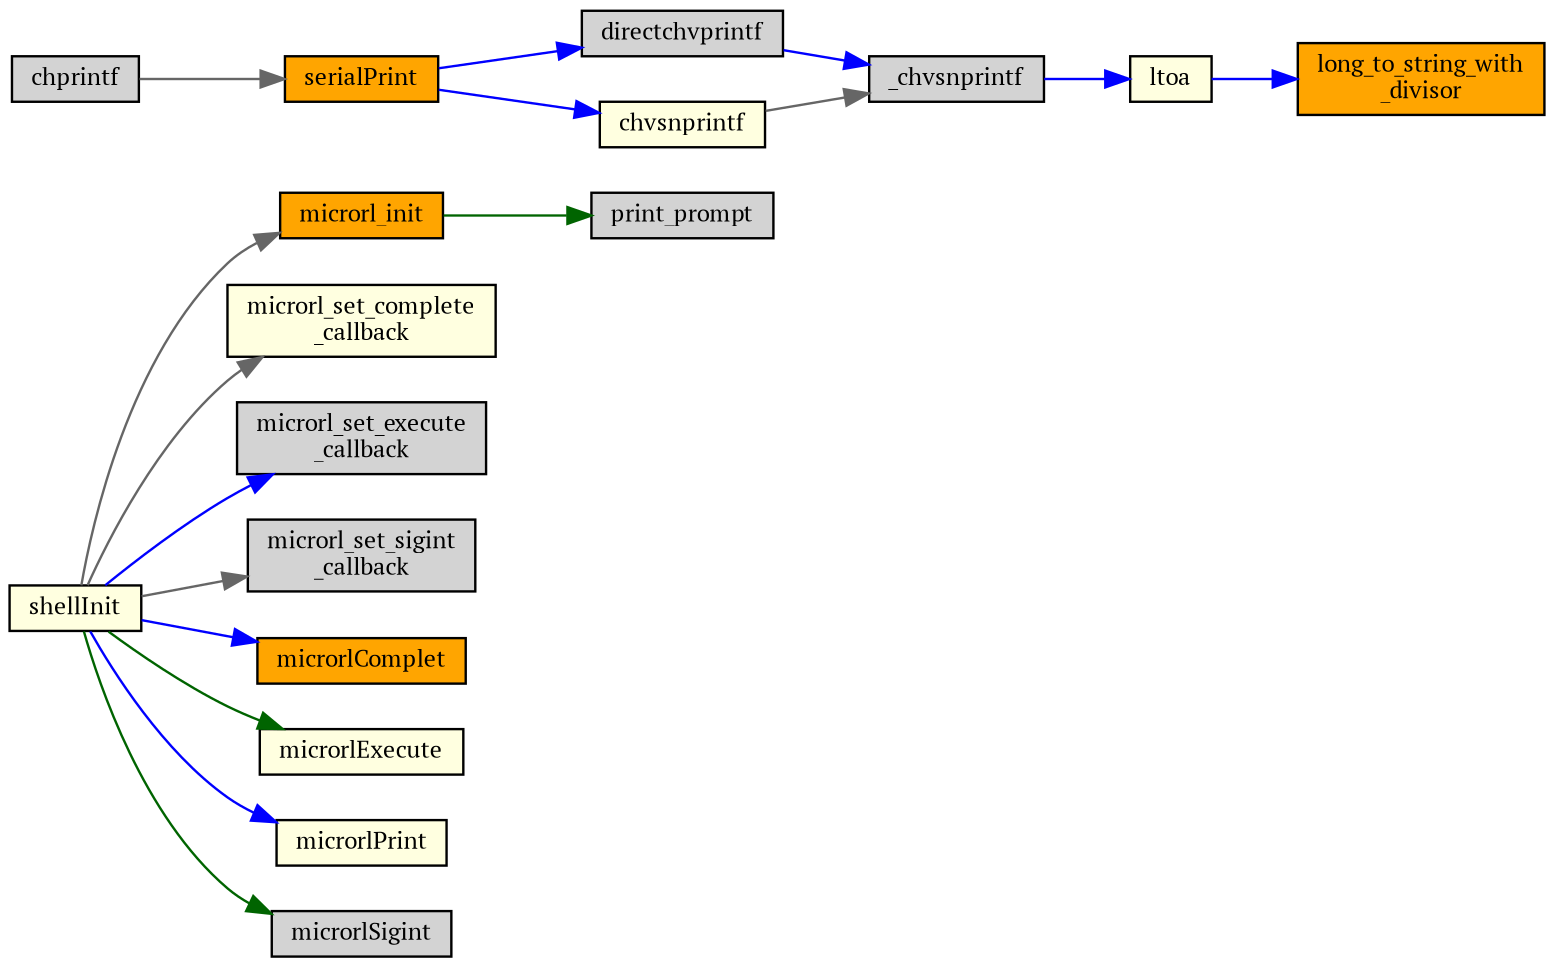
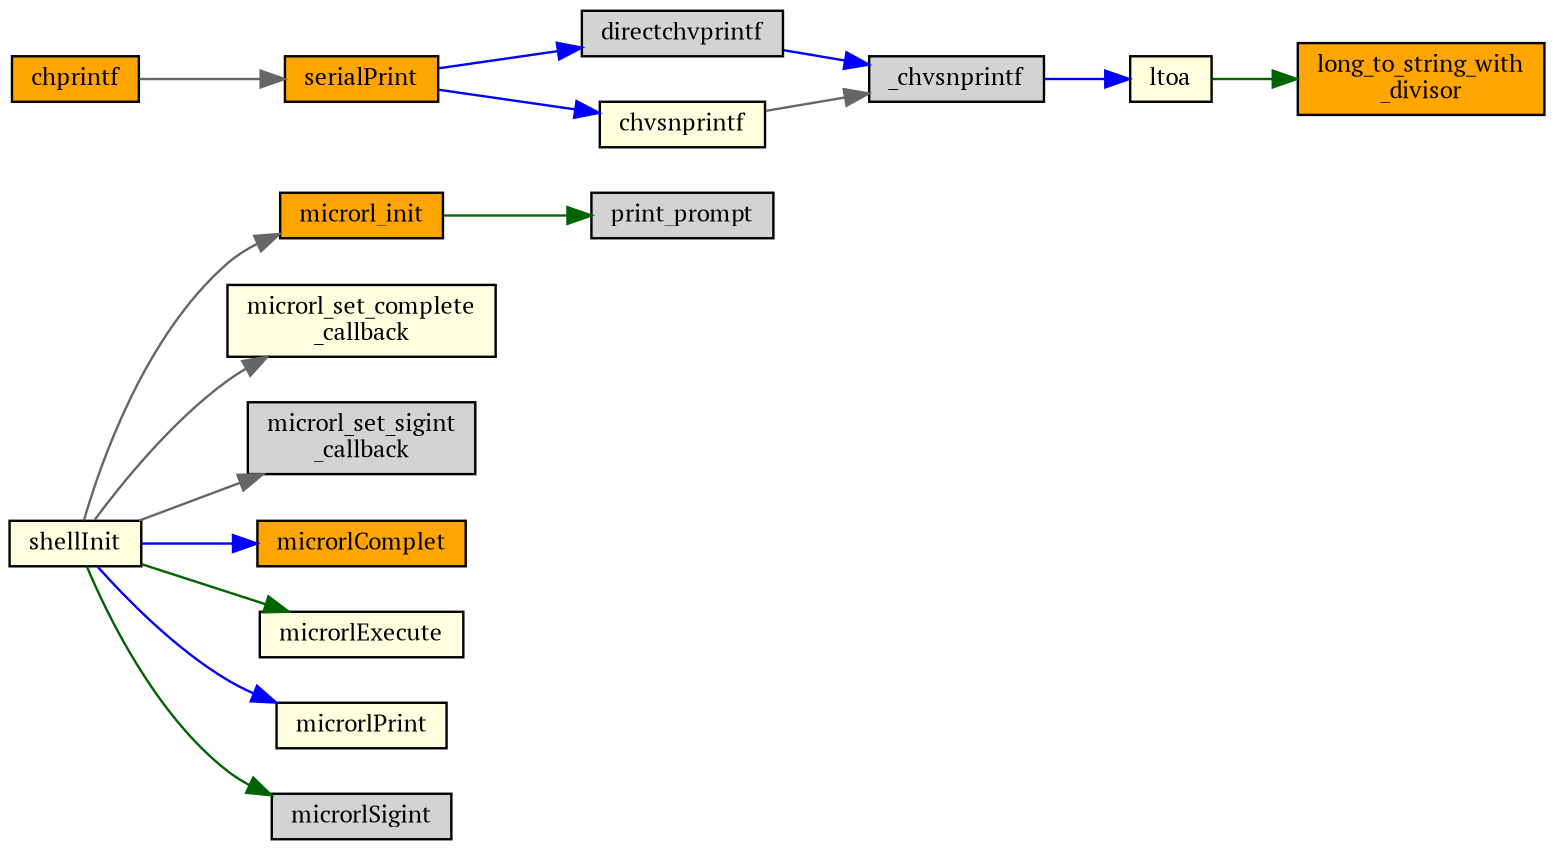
(75, 79) -> (75, 79)
(1242, 79) -> (1242, 79)
(362, 438) -> none
